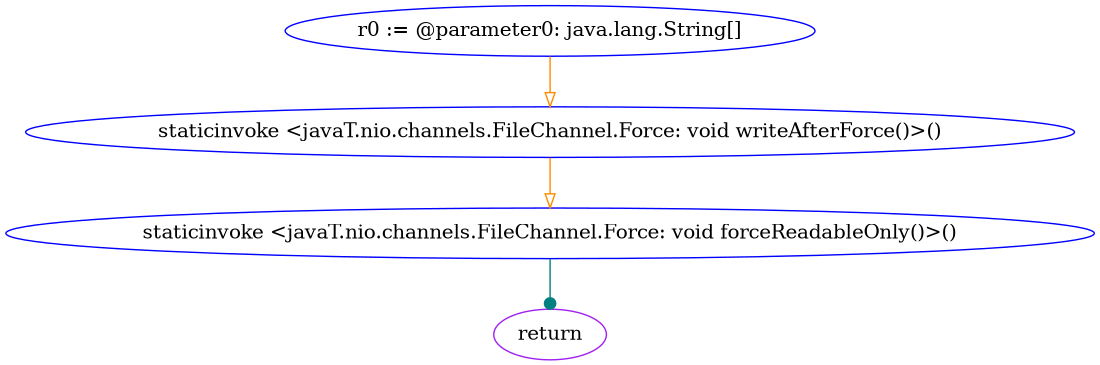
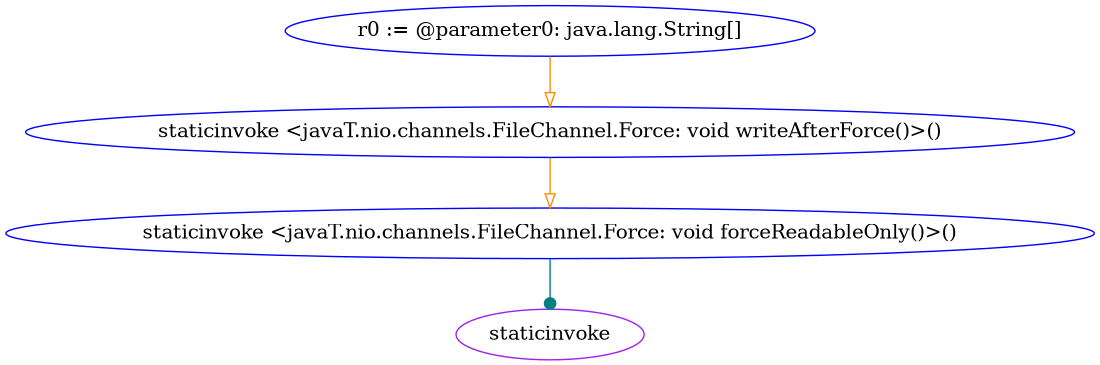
(550, 335) -> (550, 335)
